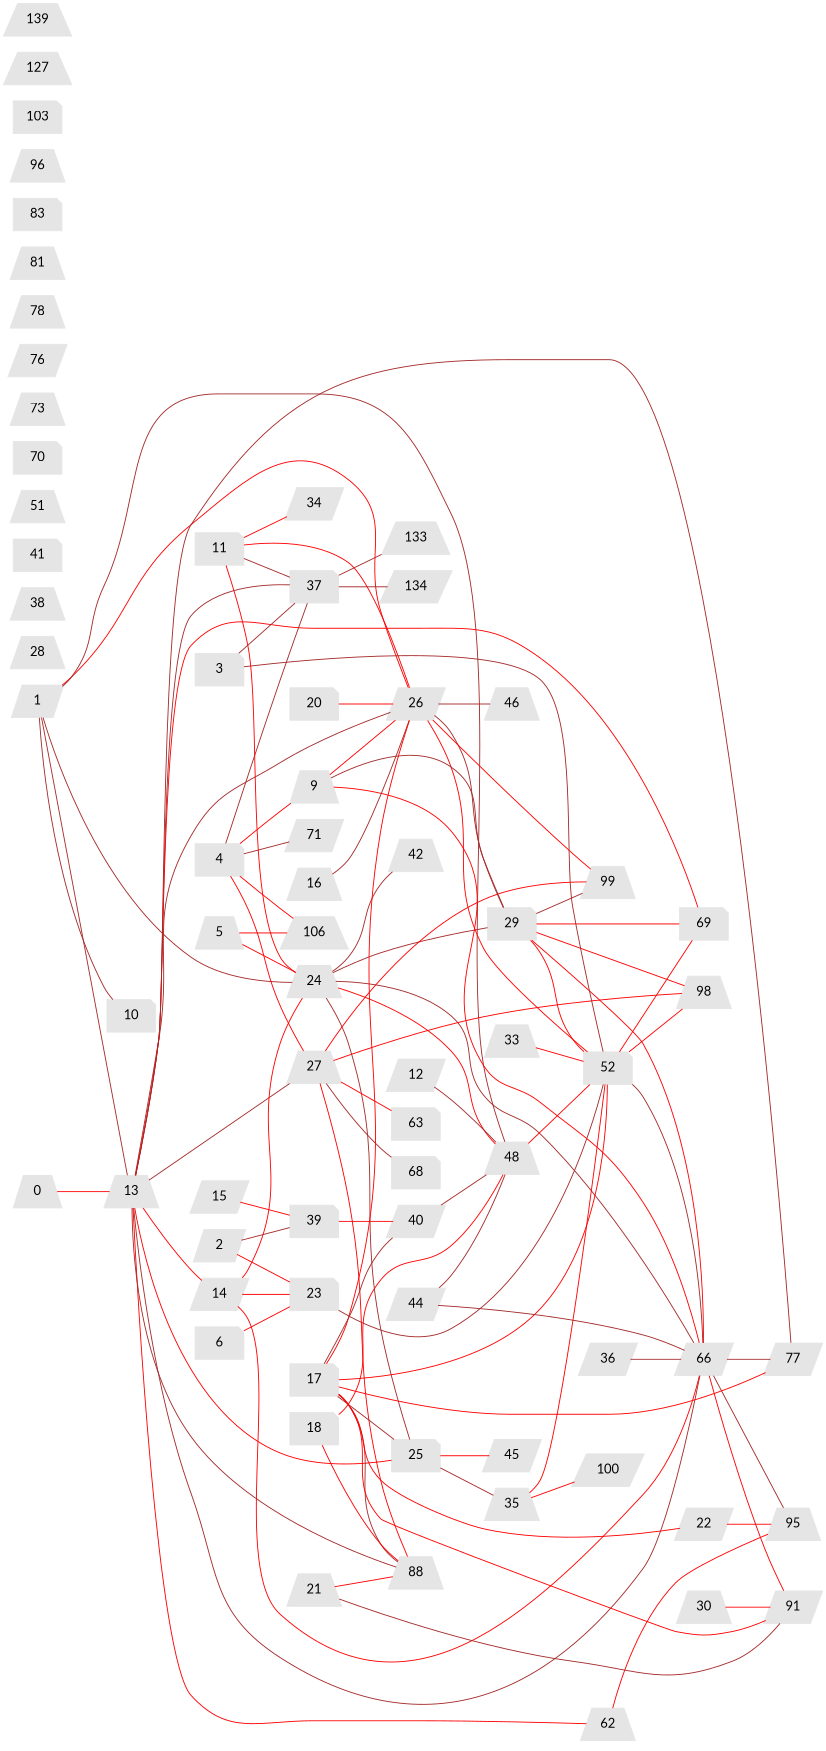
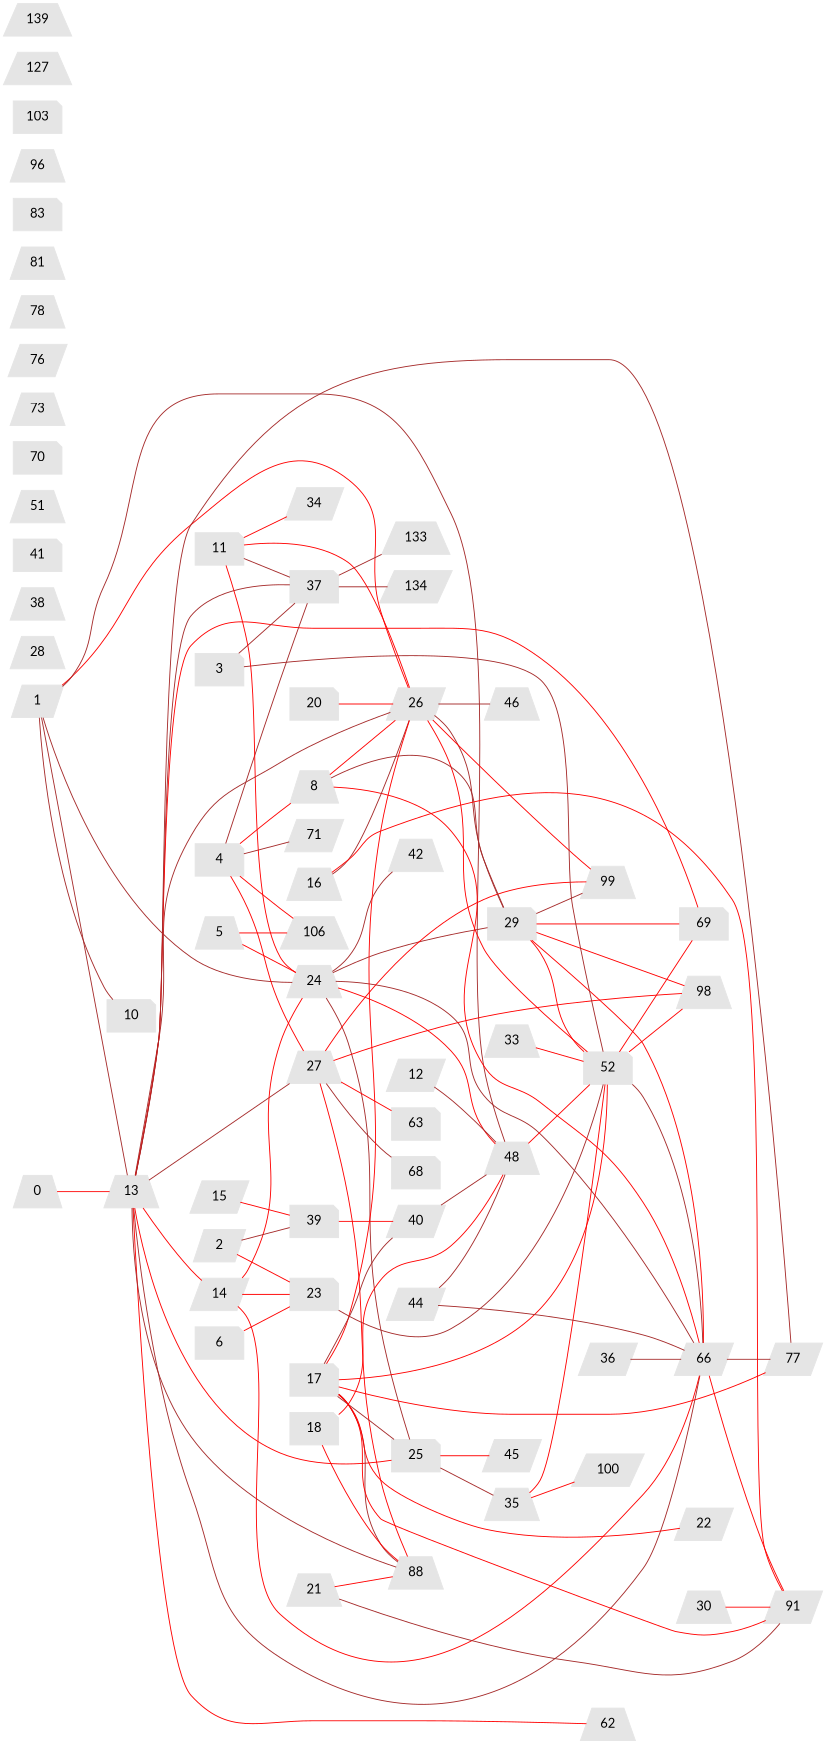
(314, 787) -> (314, 787)
none -> (752, 1016)
(793, 1524) -> none
